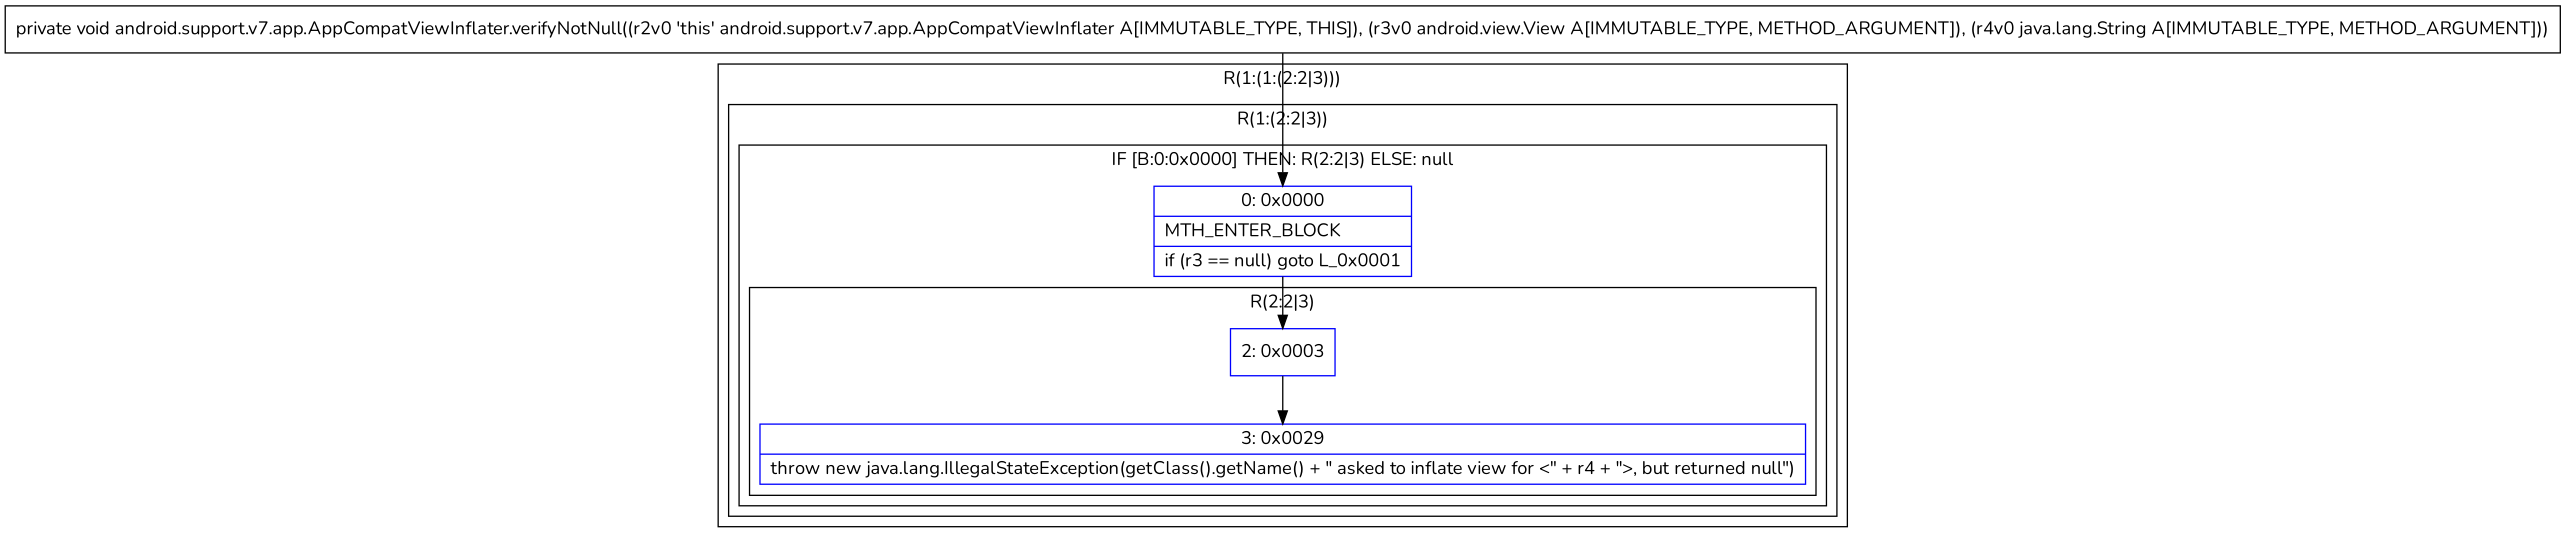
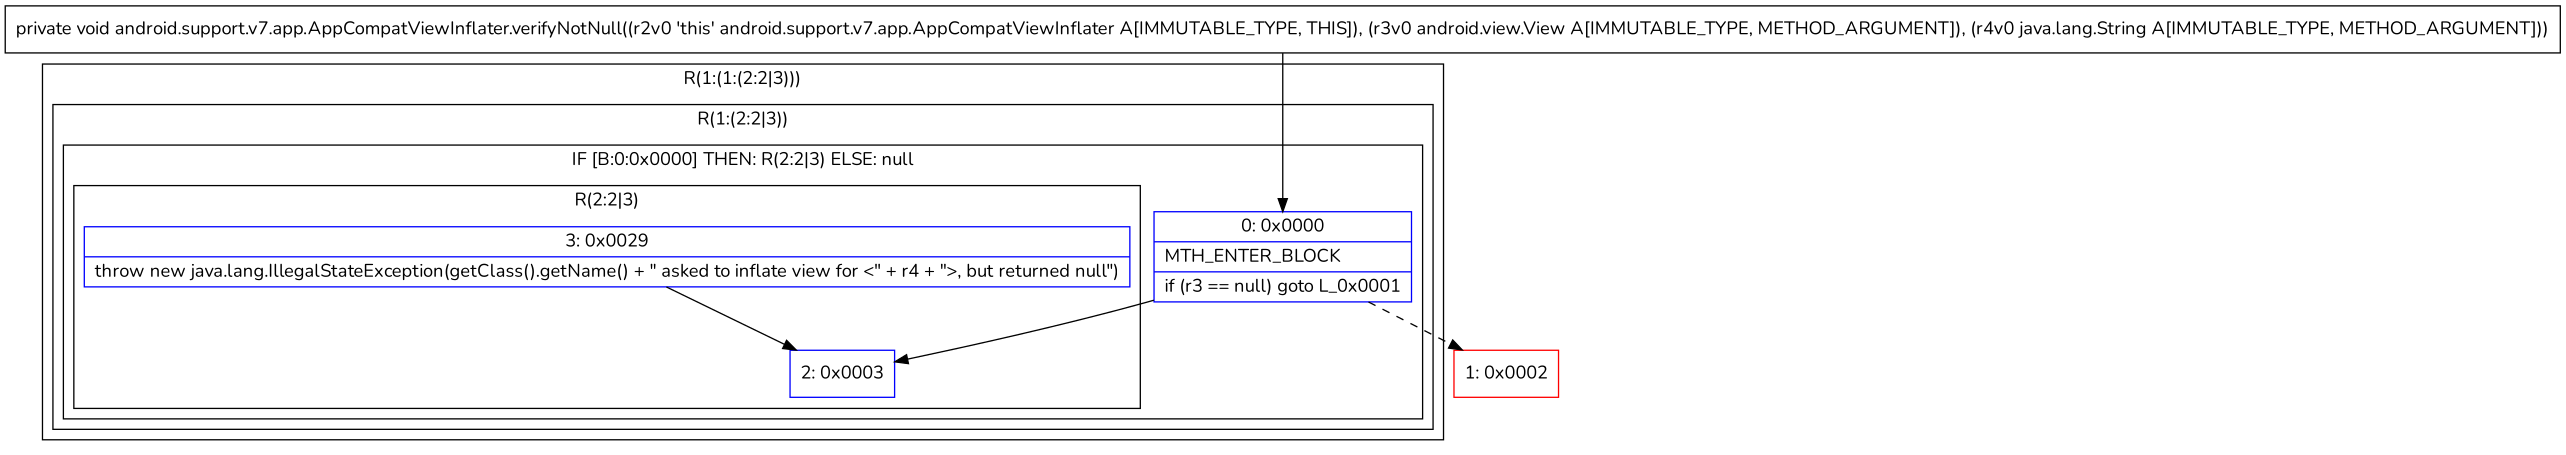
none -> (1506, 374)
(1283, 393) -> (726, 316)
